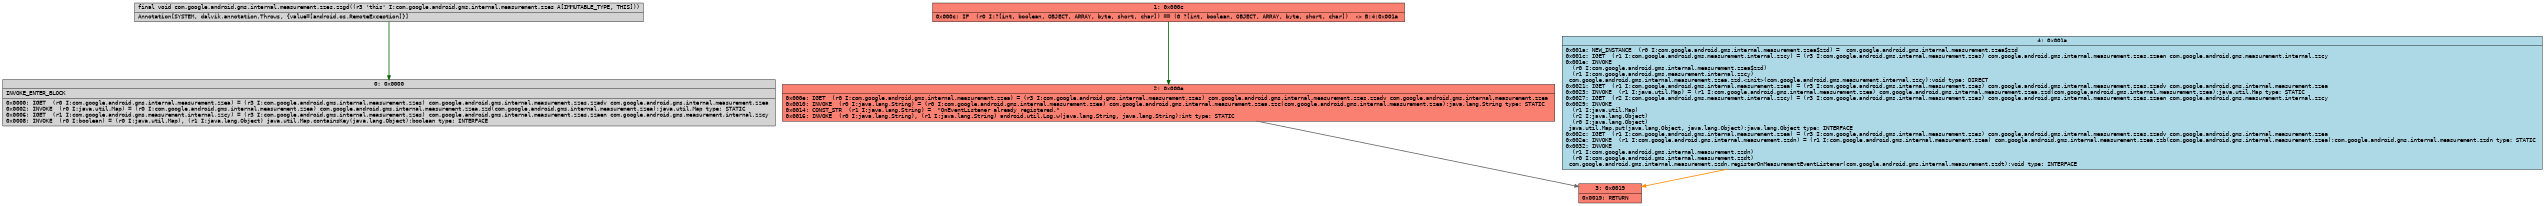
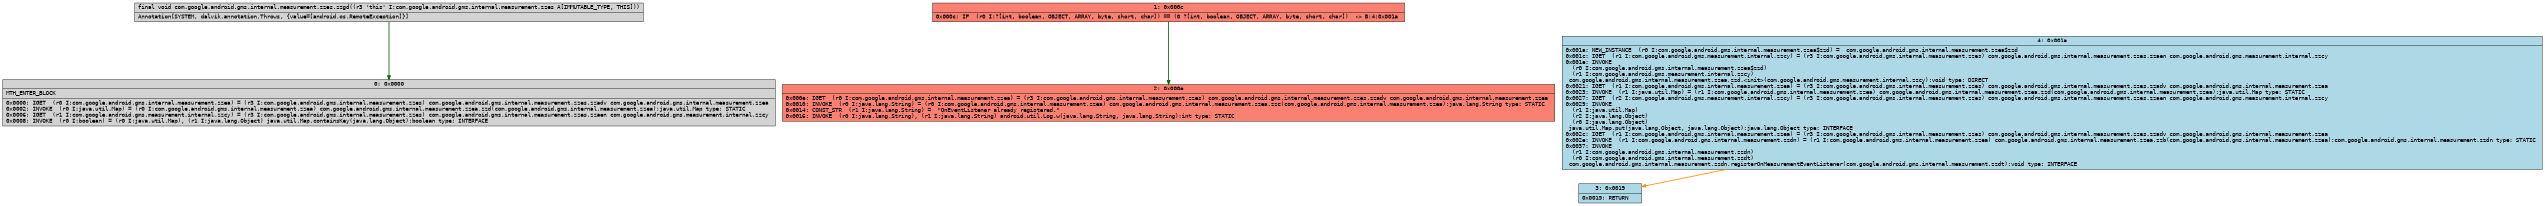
(36, 93) -> (31, 93)
(1592, 146) -> (1592, 146)
(1416, 153) -> none
(1610, 193) -> (1610, 193)
